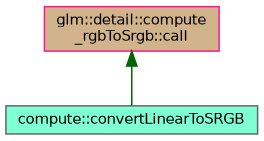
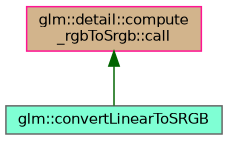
(132, 120) -> (114, 120)
